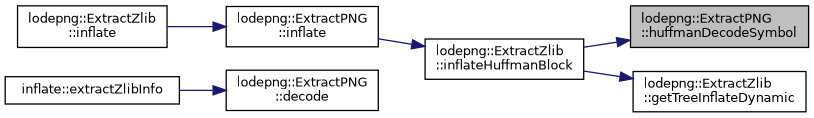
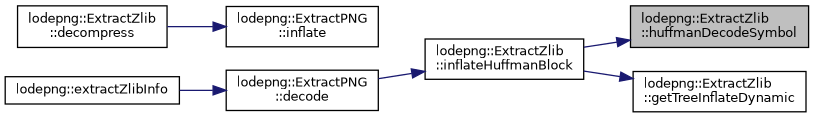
(92, 27) -> (92, 27)
(720, 27) -> (720, 27)
(395, 42) -> (395, 76)
(92, 90) -> (92, 90)
